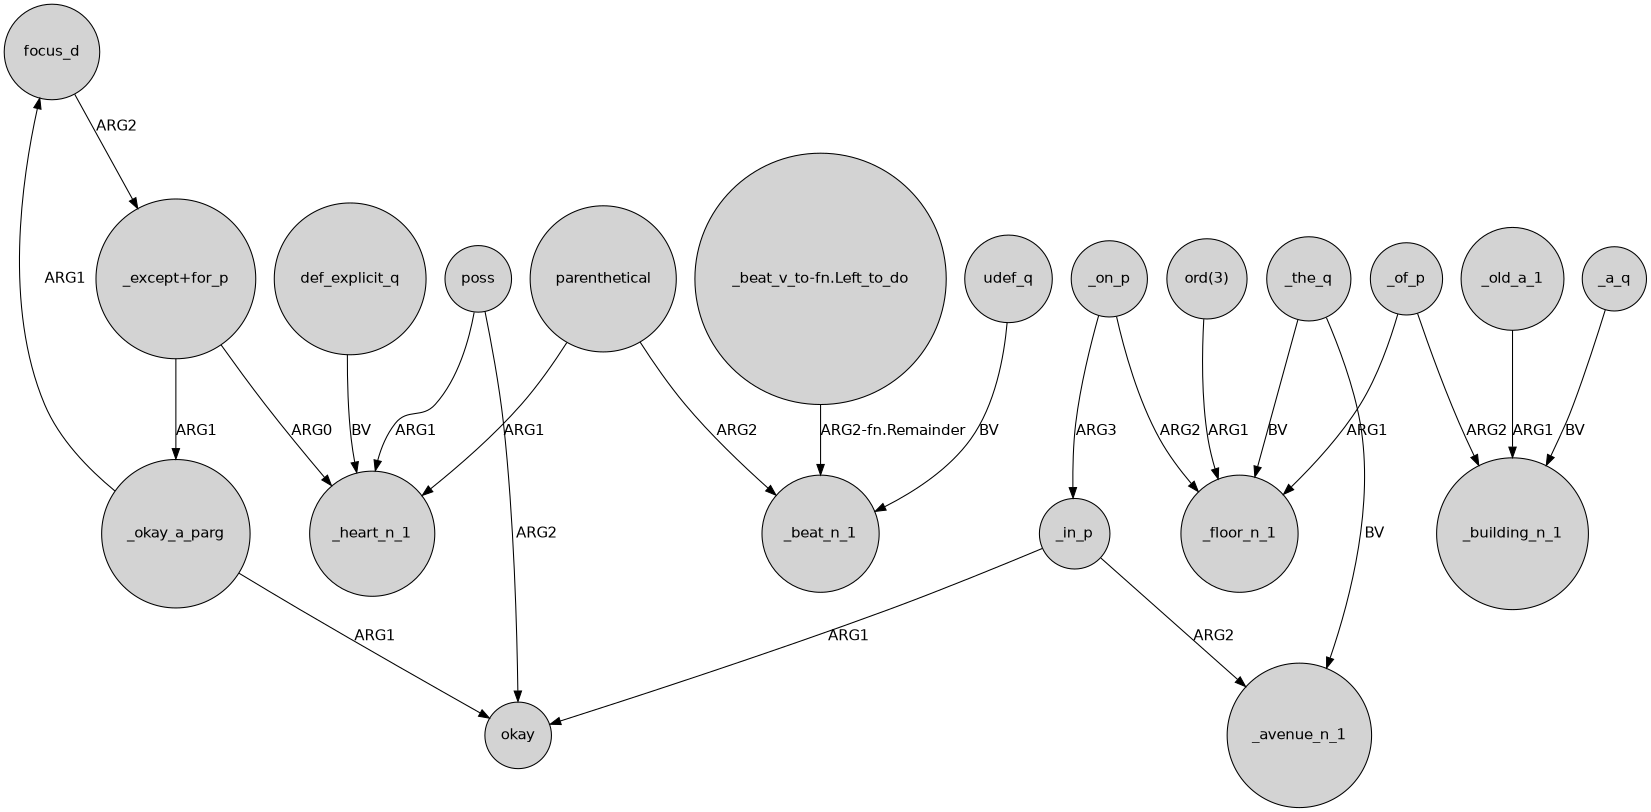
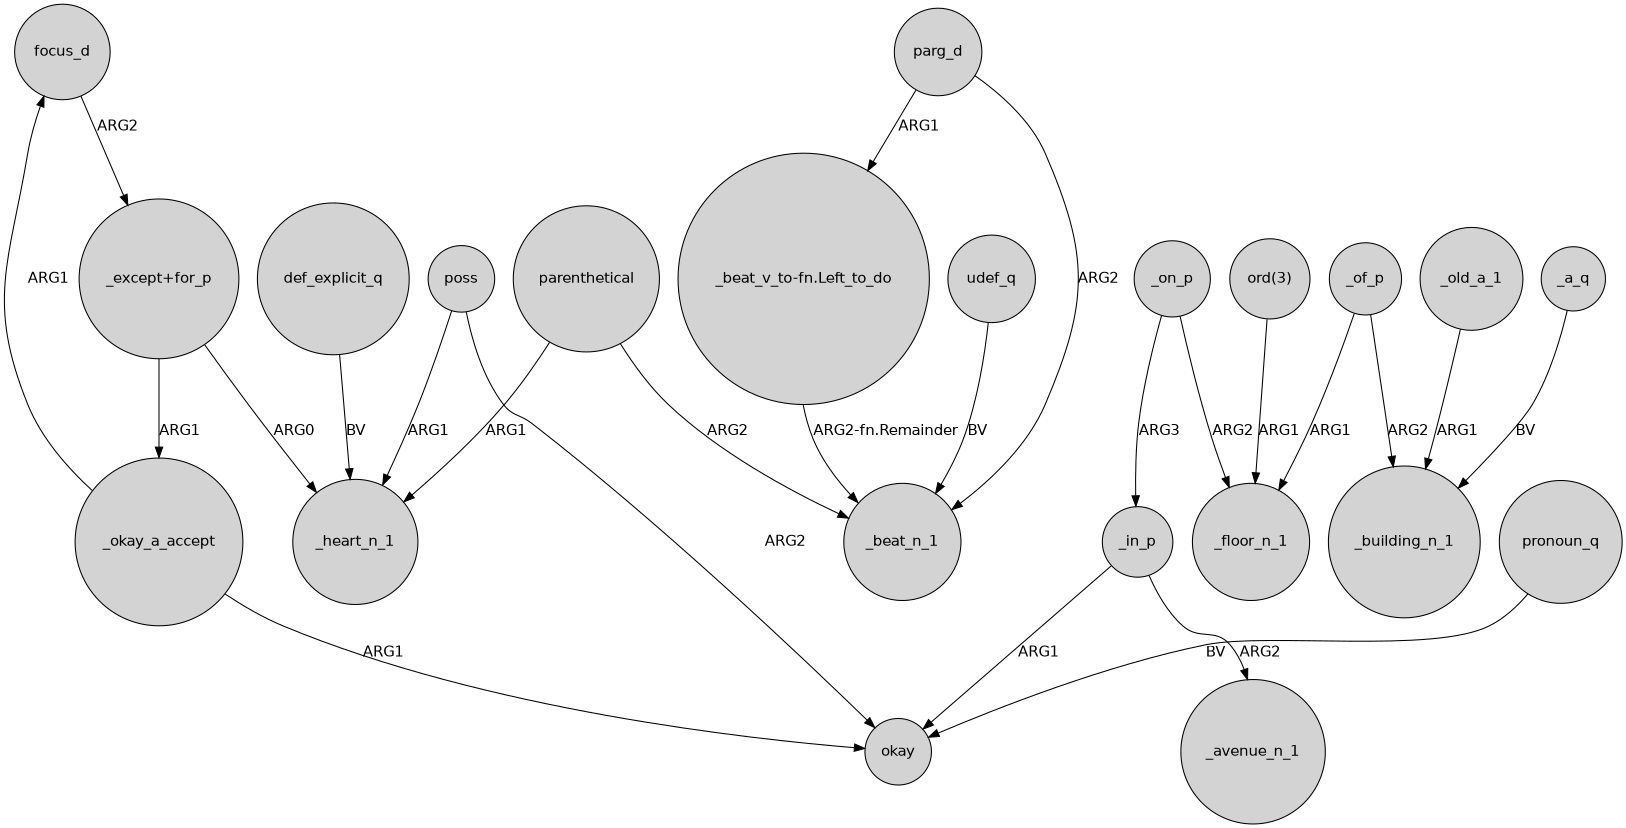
none -> (938, 52)
(1309, 279) -> none
(176, 534) -> (159, 542)
none -> (1561, 542)
